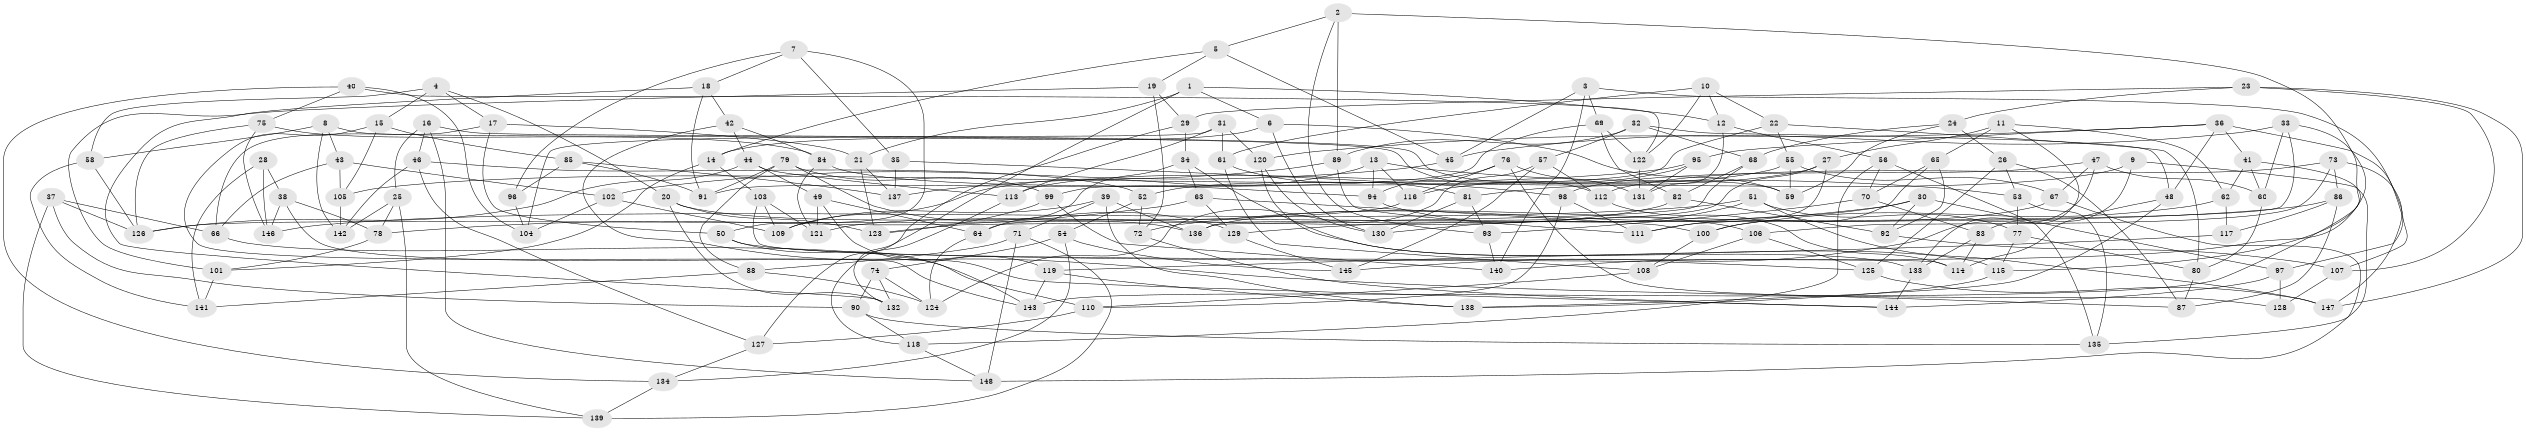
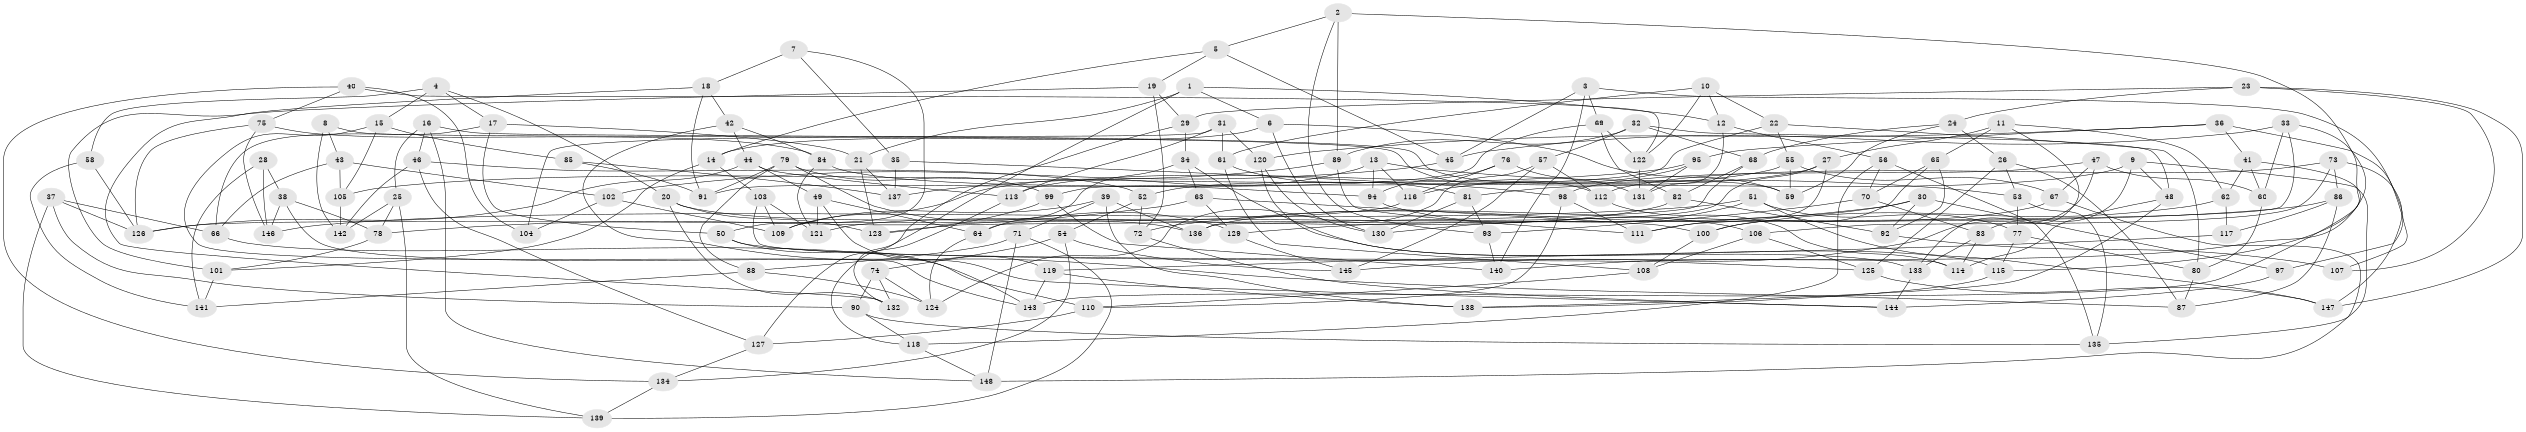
(208, 143) -> none
(2195, 160) -> (2153, 181)
(512, 197) -> none
(2280, 308) -> none
